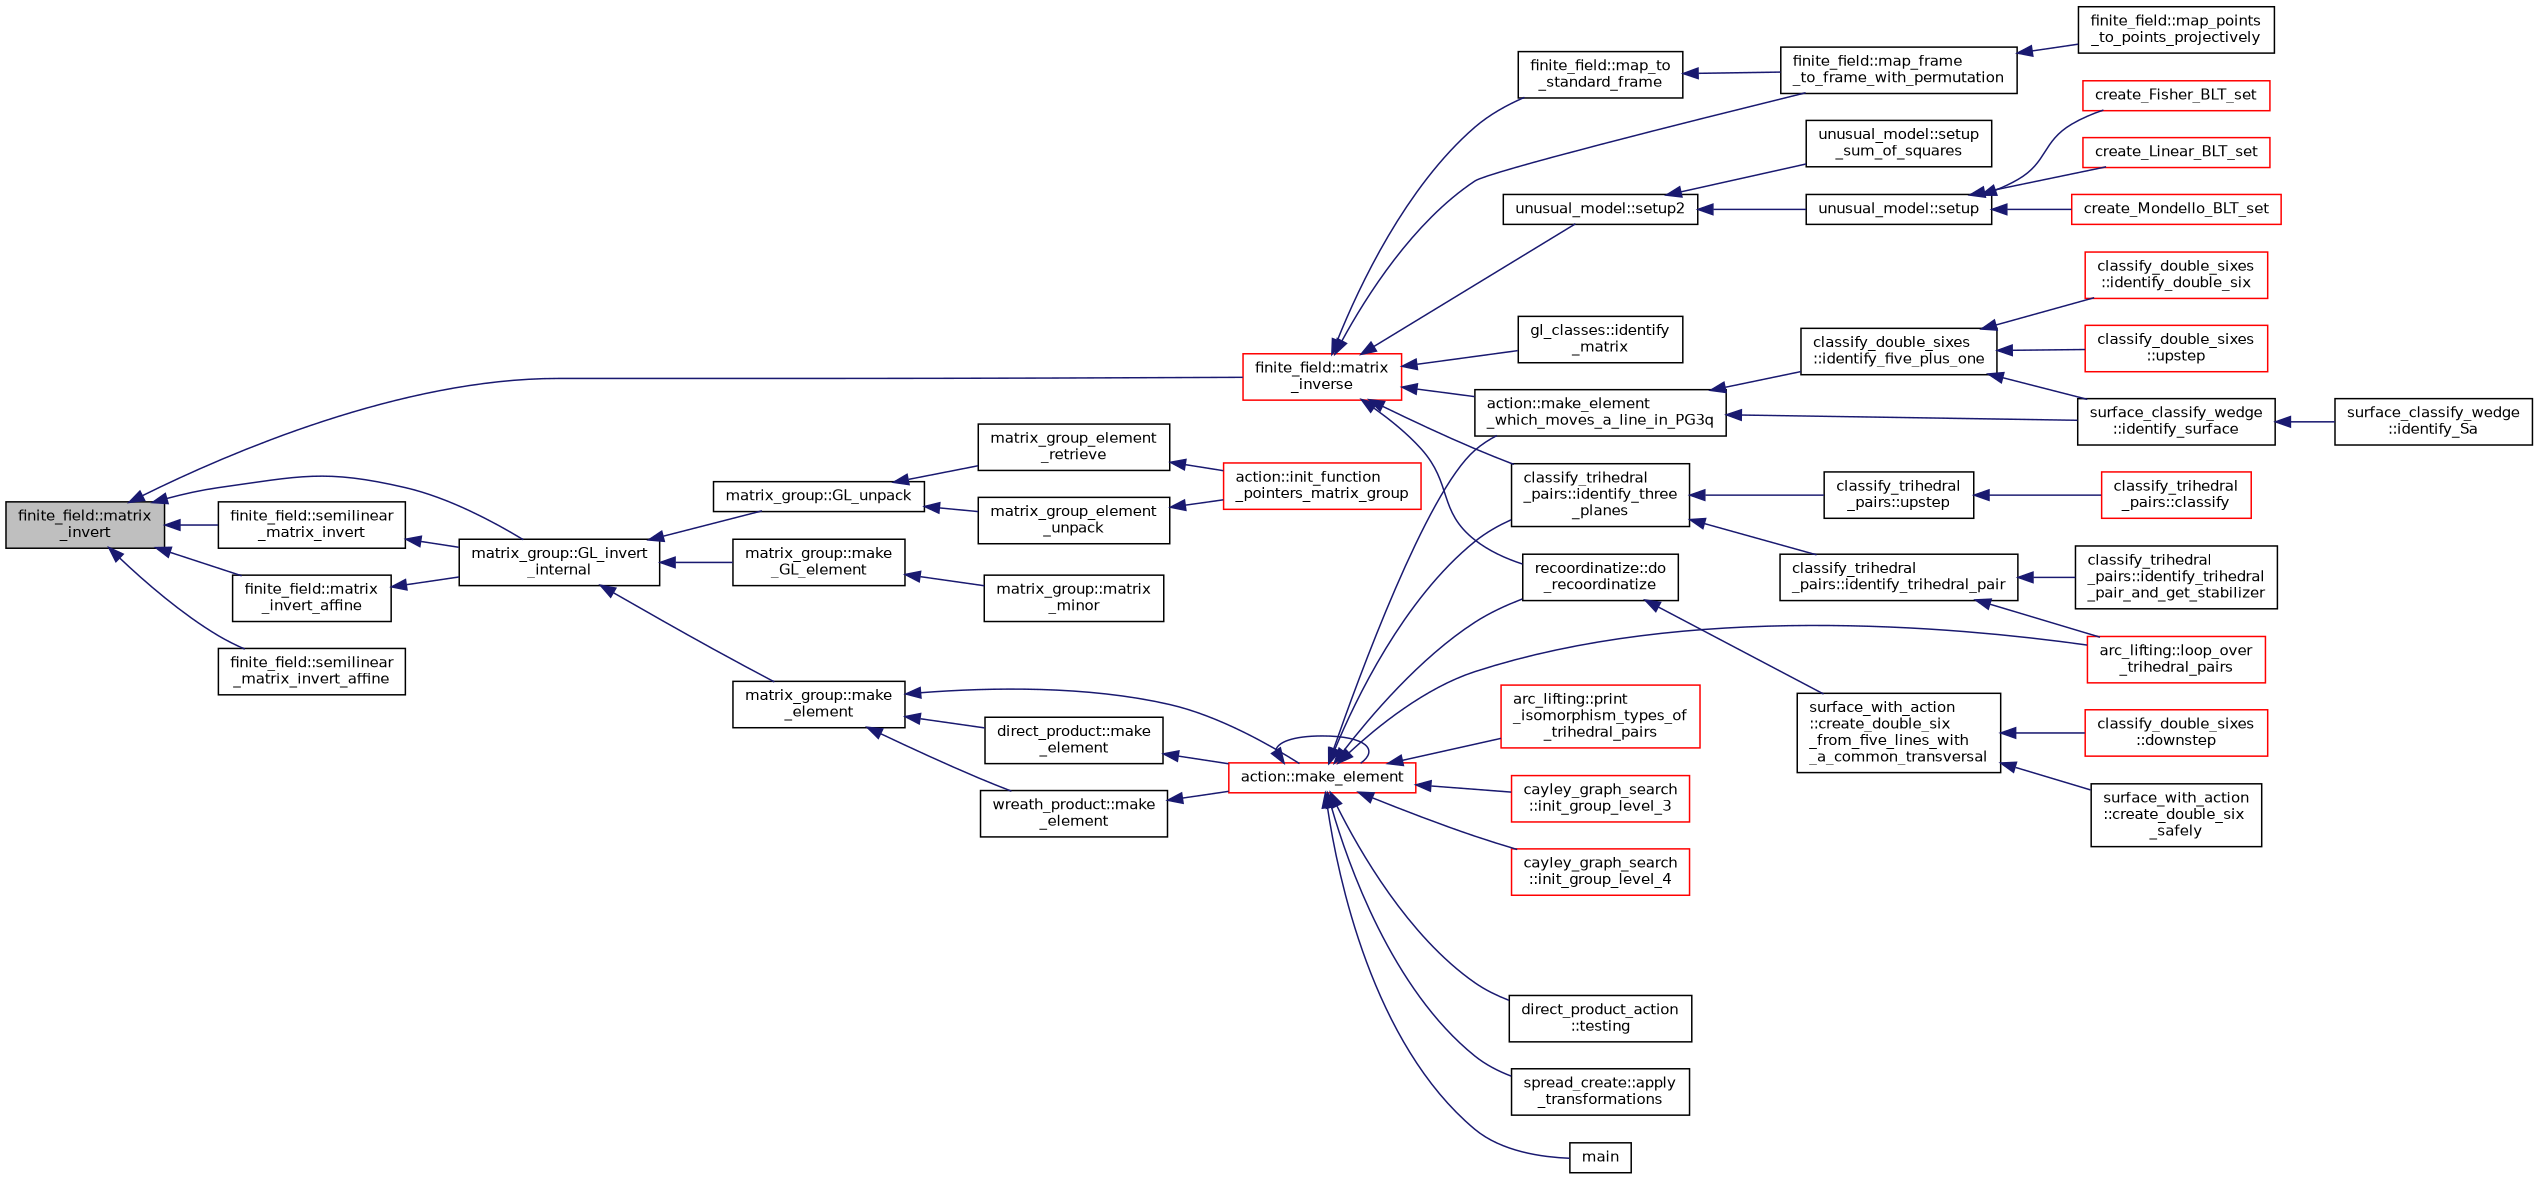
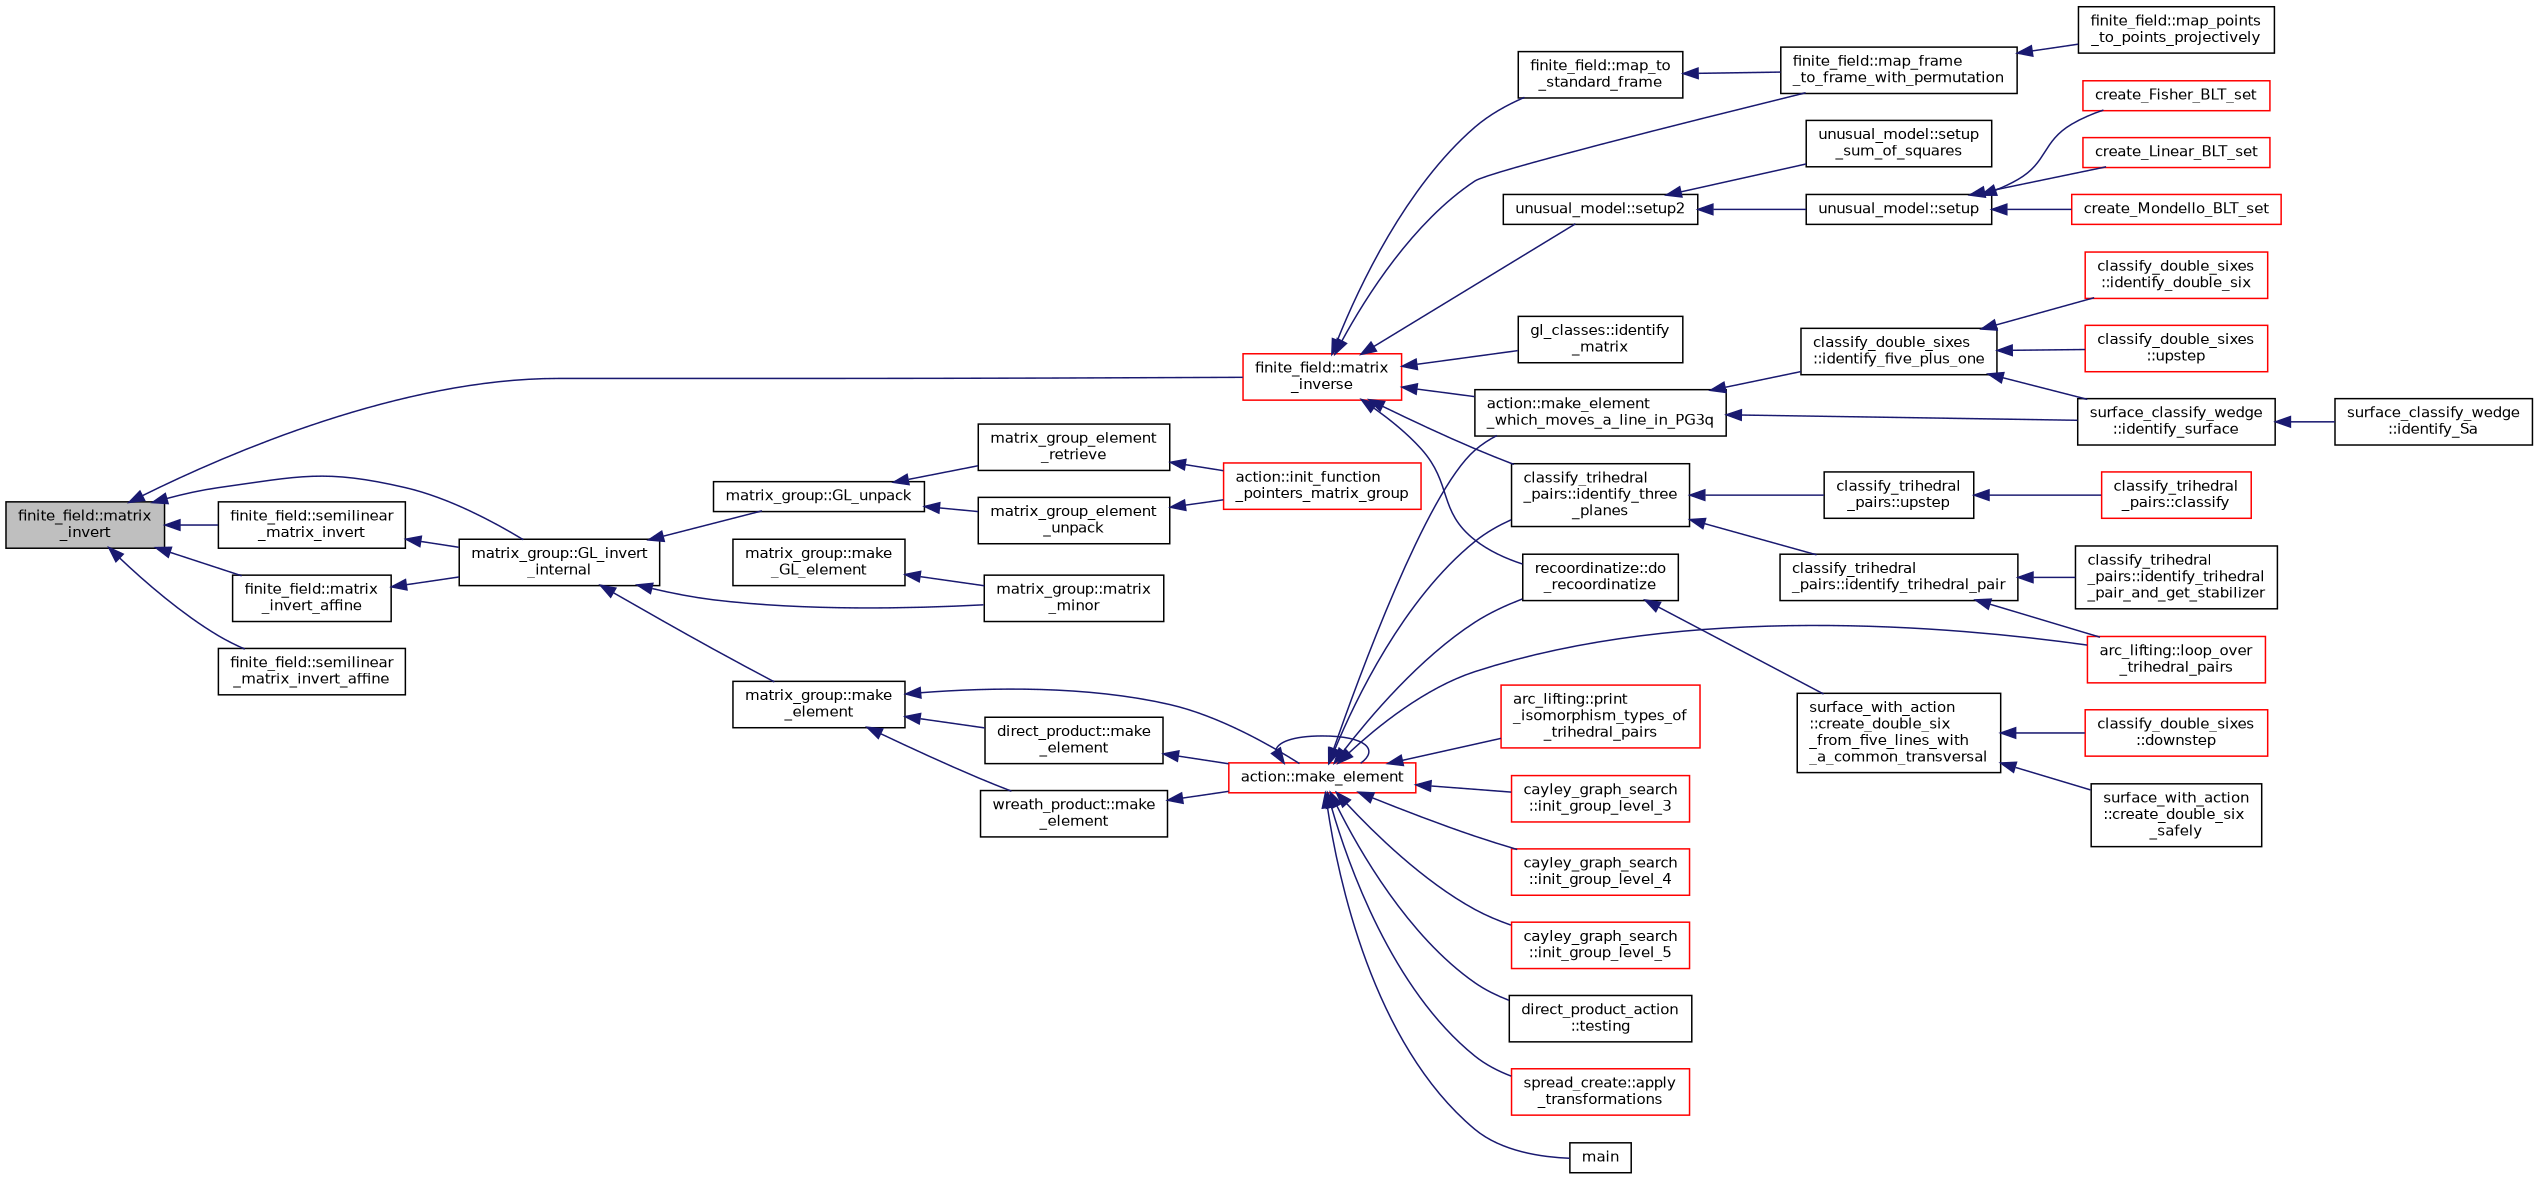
(704, 562) -> (817, 607)
none -> (1601, 945)
(1601, 1092) -> (1601, 1092)
